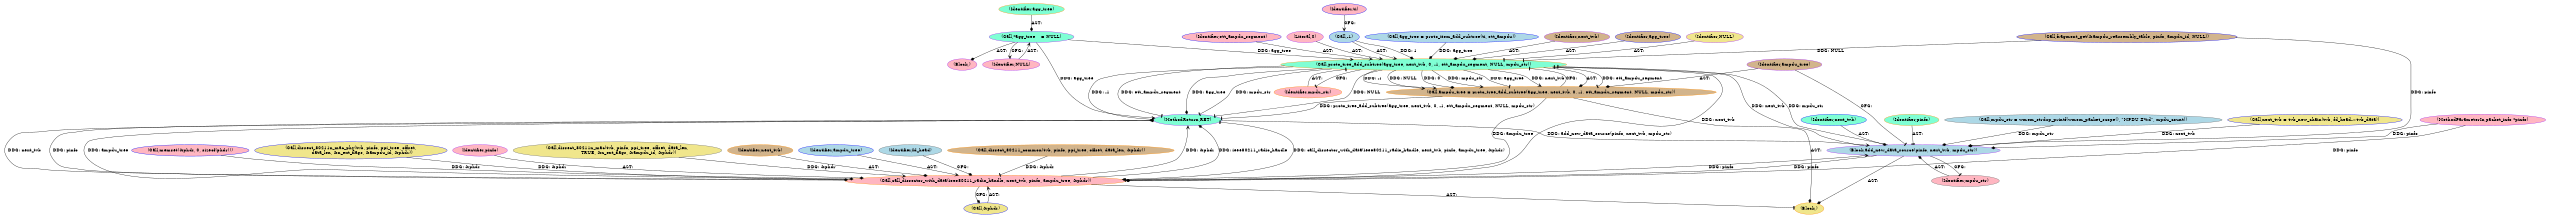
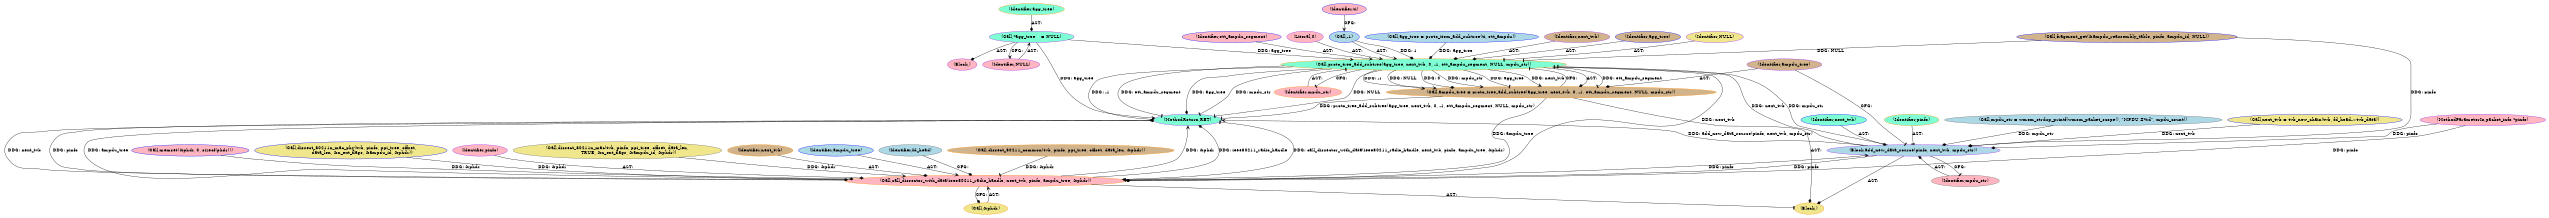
(1544, 135) -> (1547, 125)
(986, 209) -> (986, 209)
